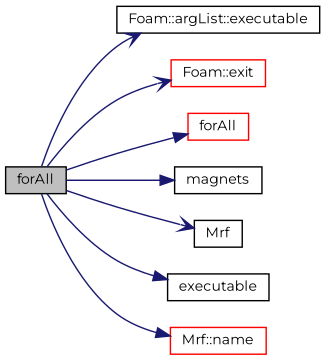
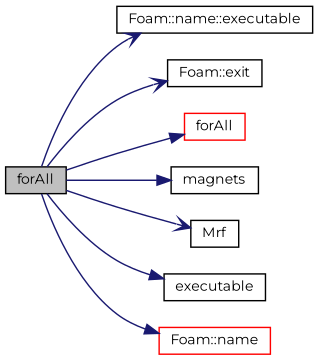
(218, 20) -> (215, 20)
(218, 73) -> (215, 73)
(218, 341) -> (215, 341)
